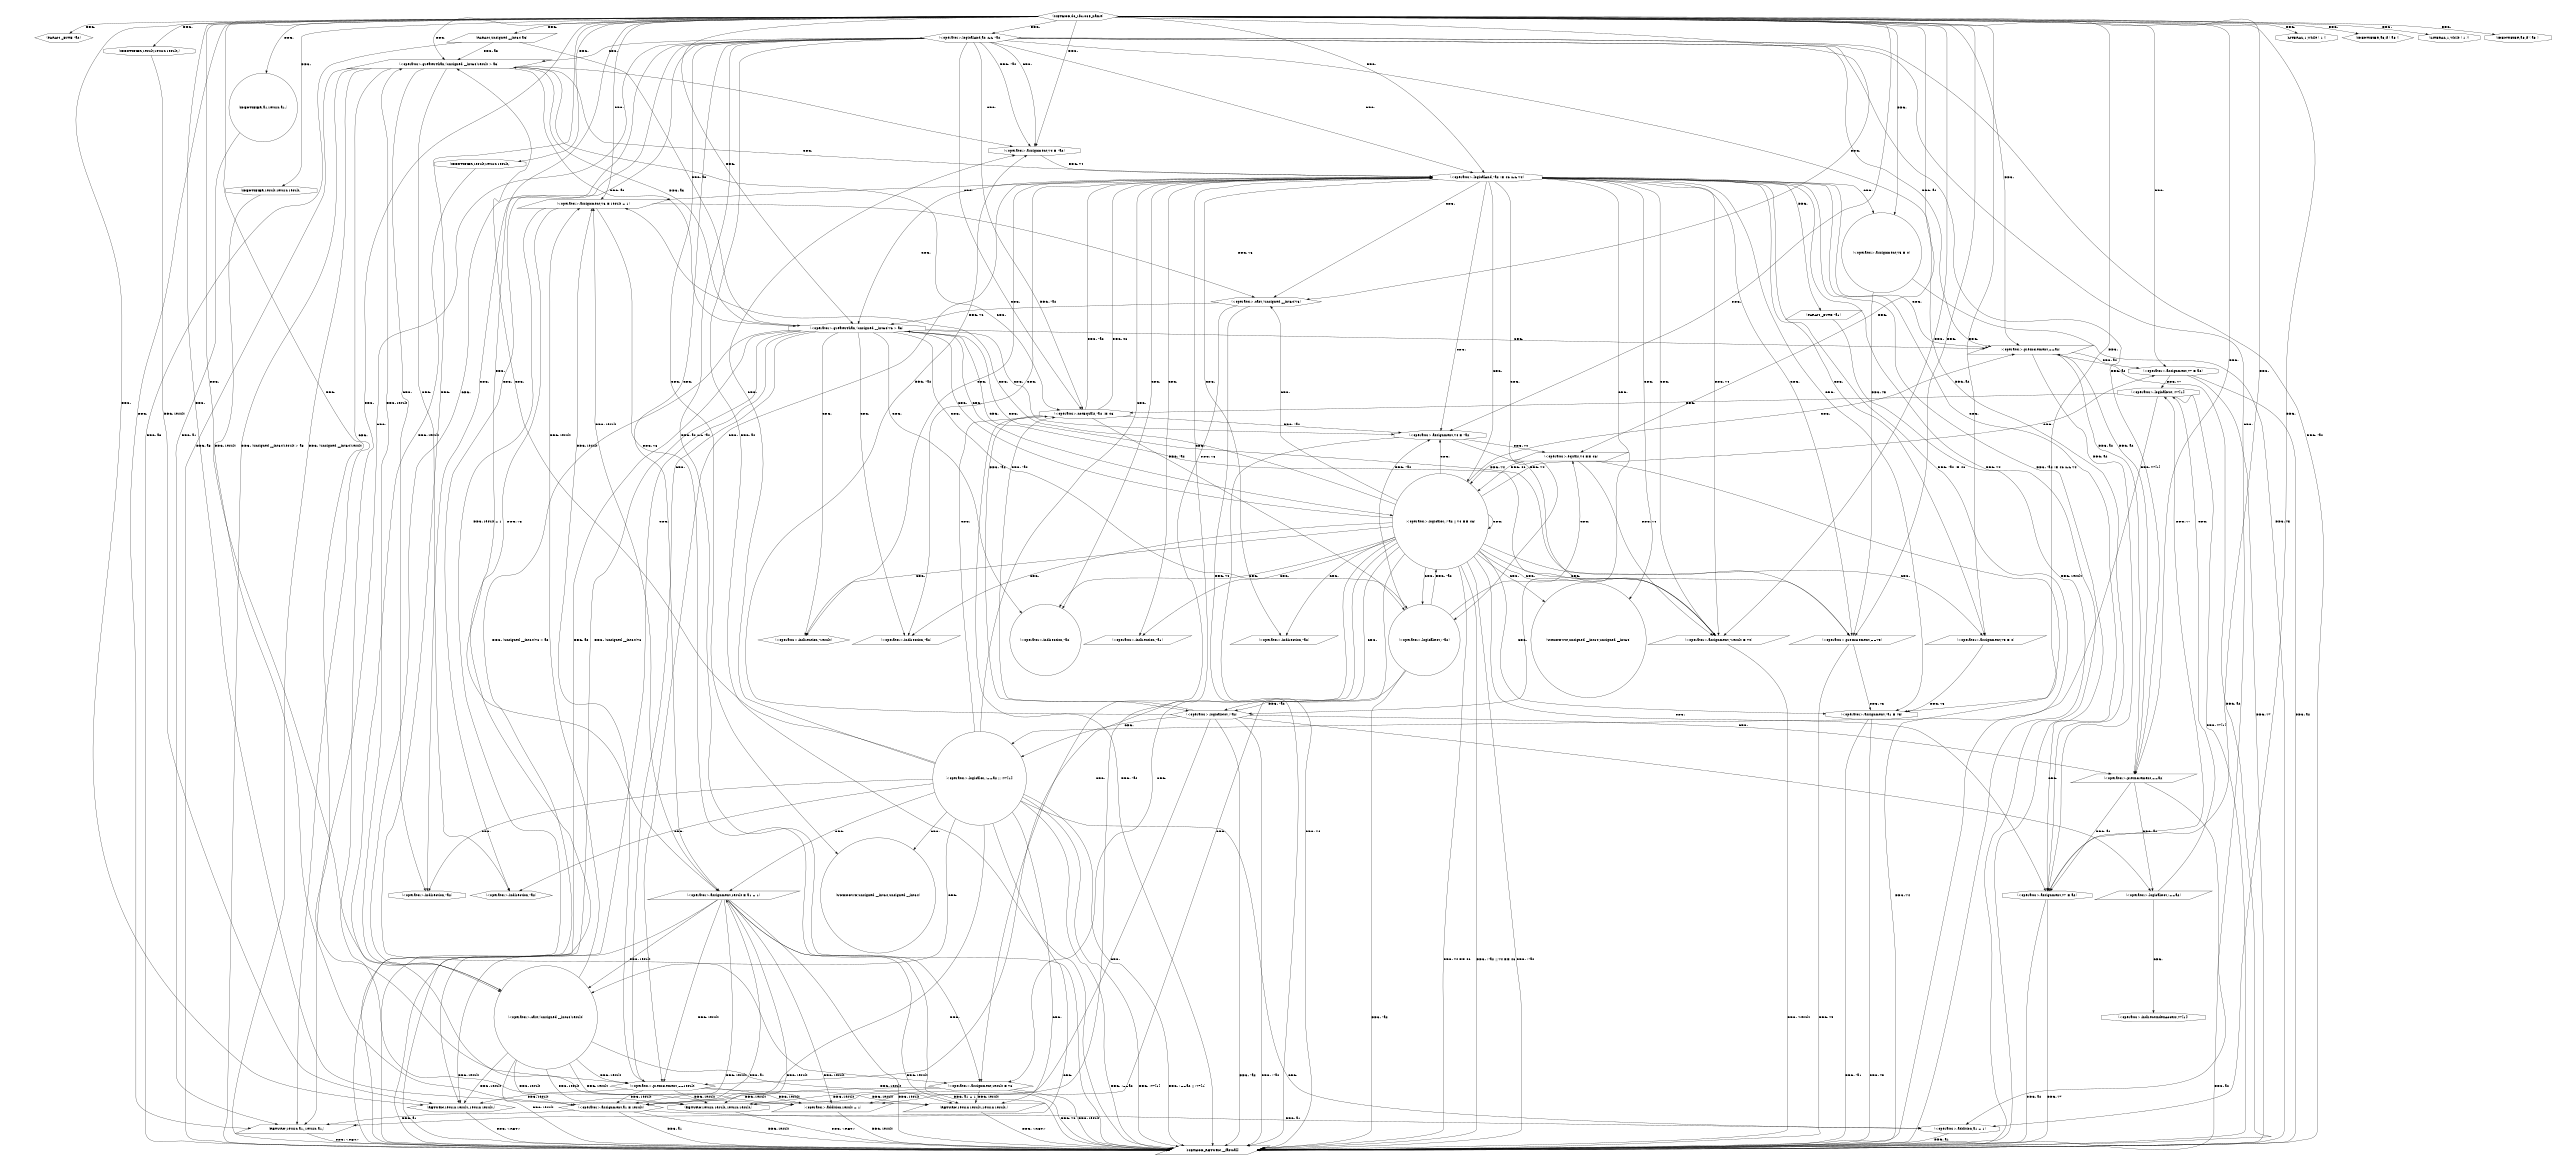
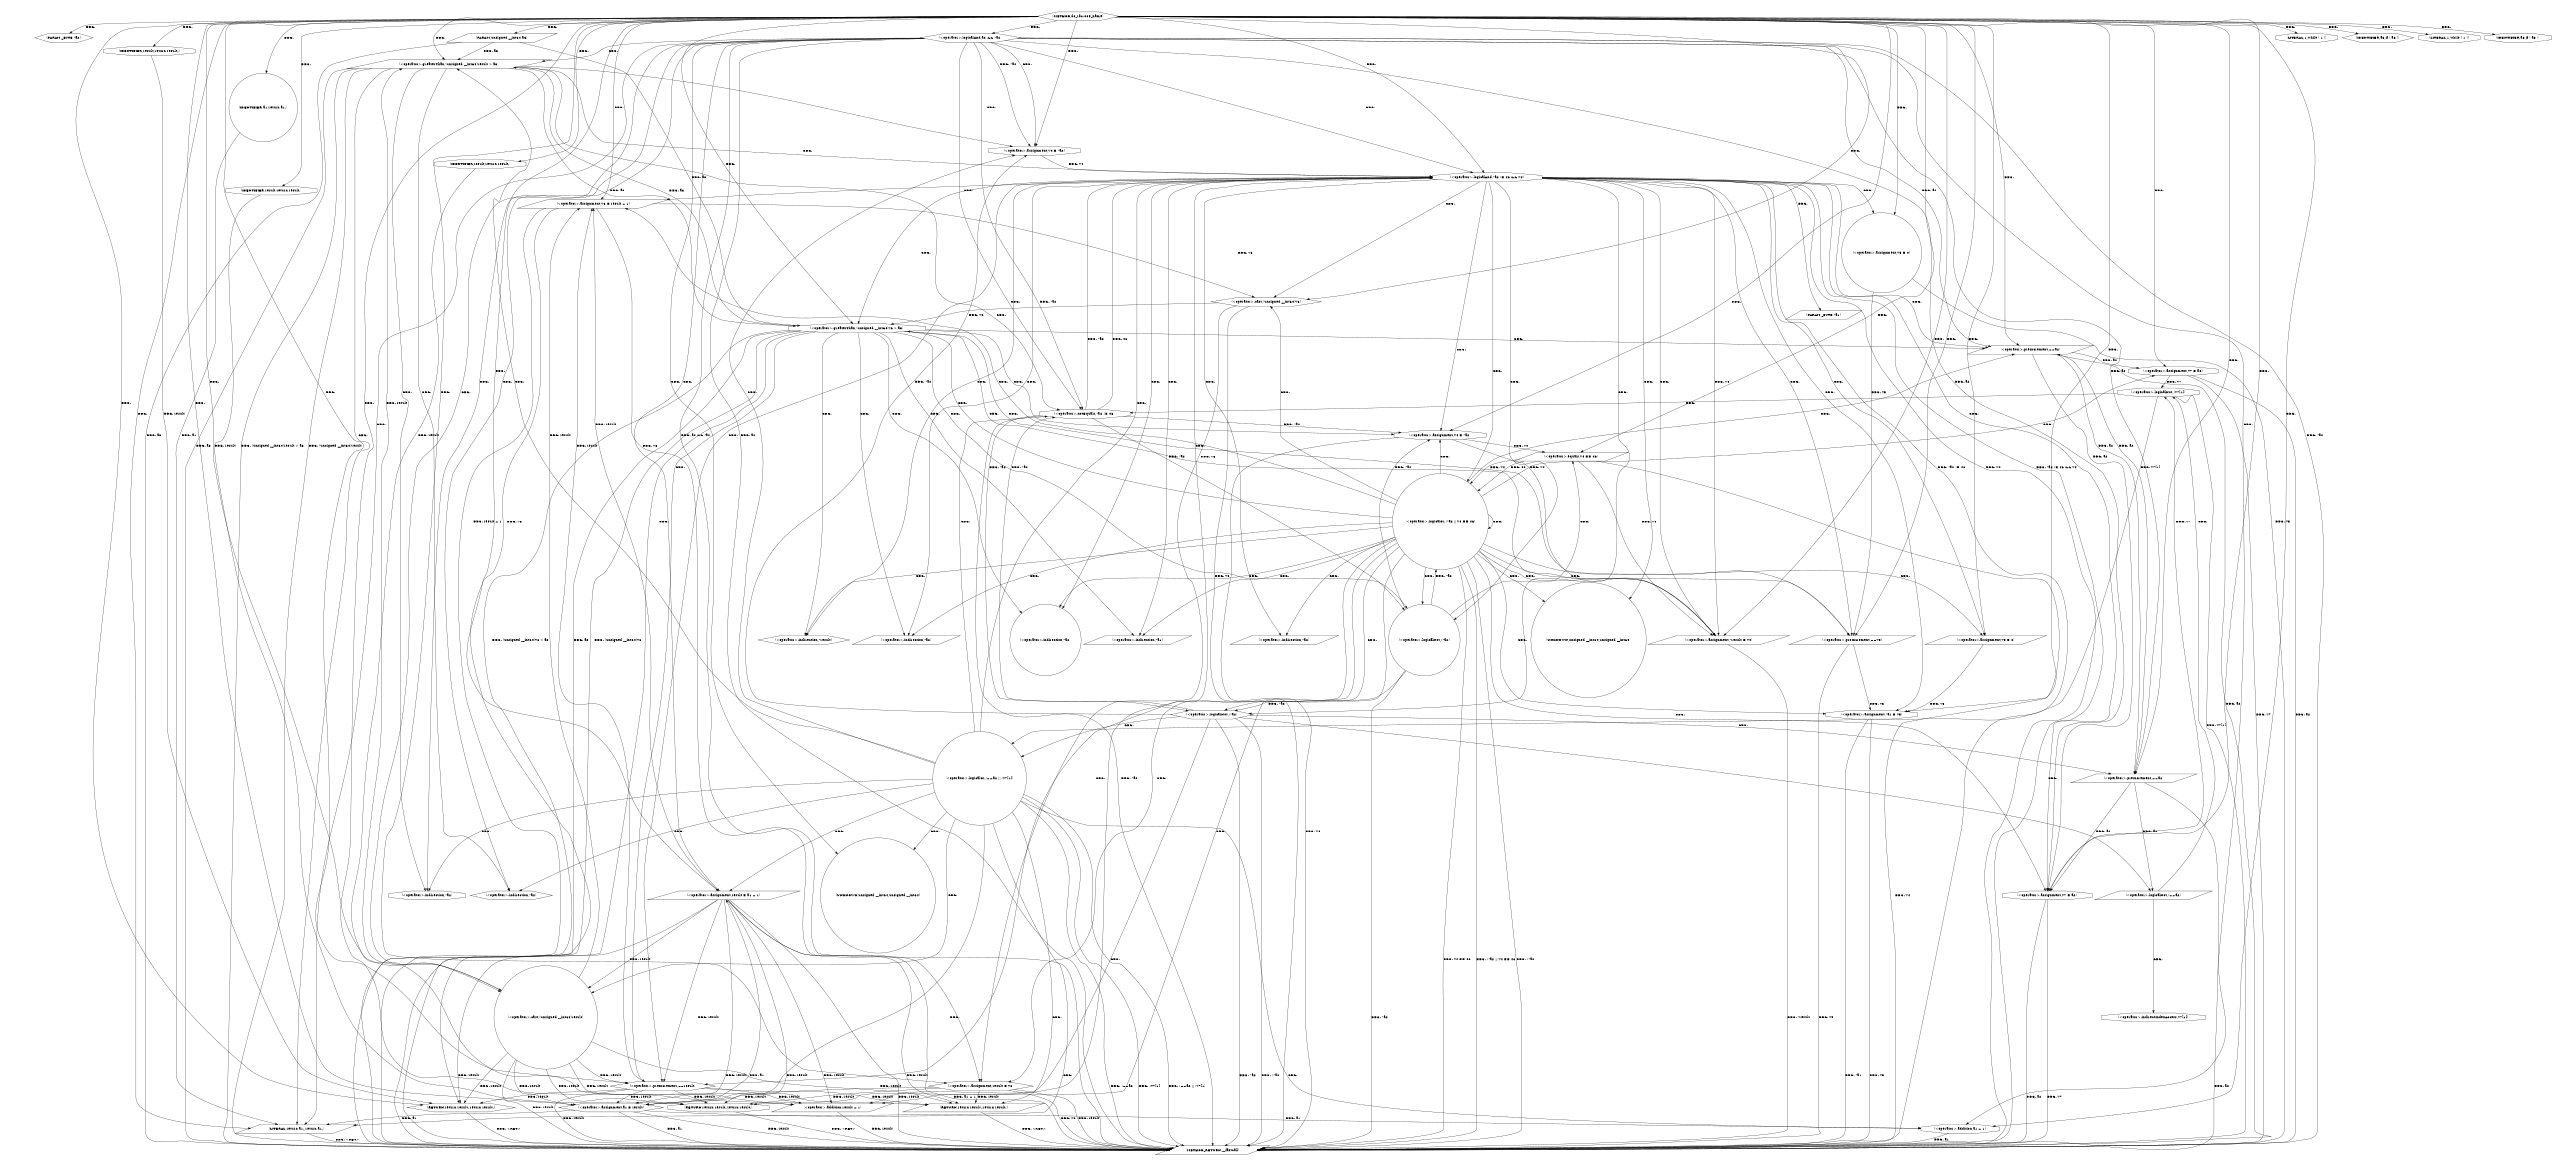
(1114, 464) -> (997, 488)
(1957, 971) -> (691, 1142)
(297, 1129) -> (297, 1129)
